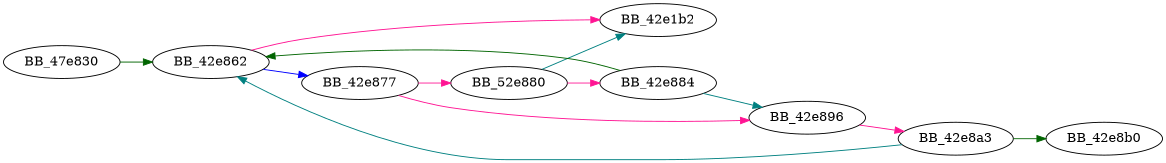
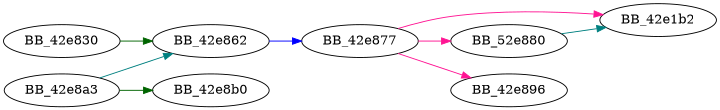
(420, 26) -> (495, 13)
(62, 62) -> (62, 41)
(658, 83) -> none
(877, 128) -> none
